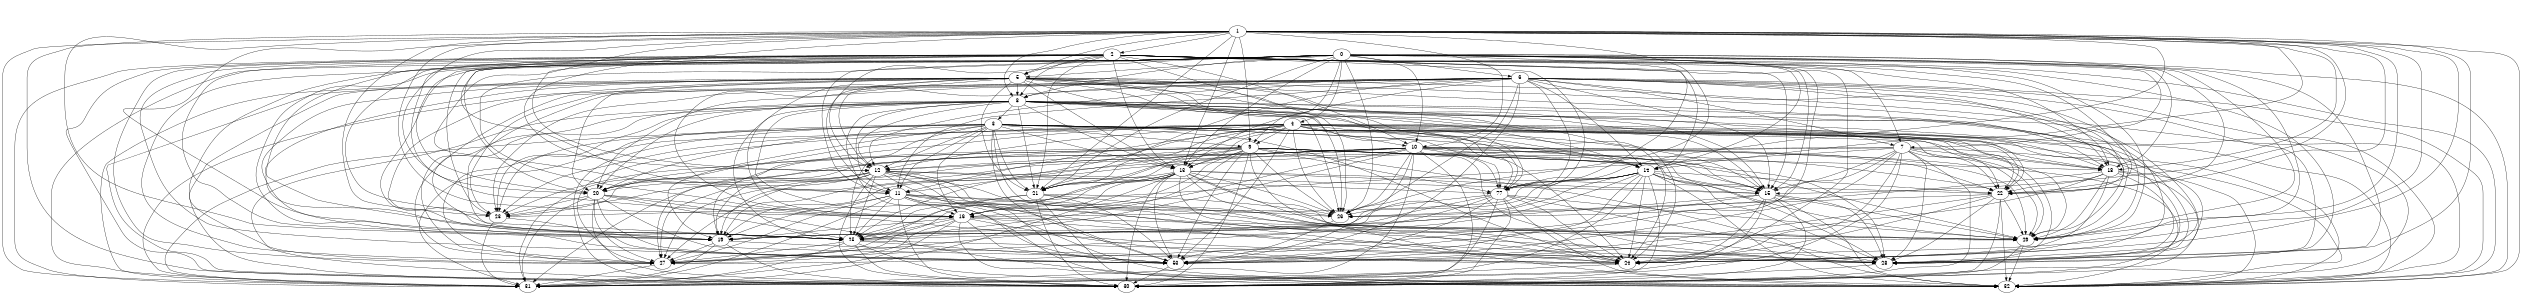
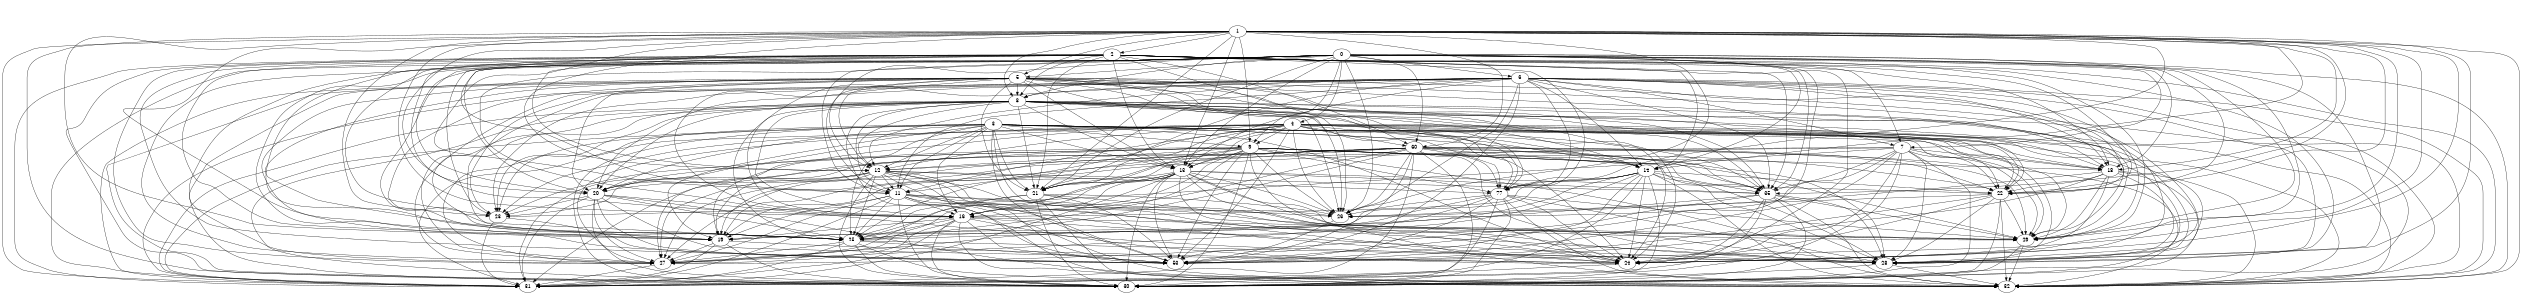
(1065, 63) -> none
(1648, 66) -> none
(1005, 113) -> (381, 139)
(1414, 147) -> (1414, 147)
(690, 187) -> (887, 182)
(1767, 194) -> (1767, 194)
(2298, 208) -> (1957, 277)
(1822, 216) -> none
(1193, 231) -> none
(1152, 274) -> (996, 281)
